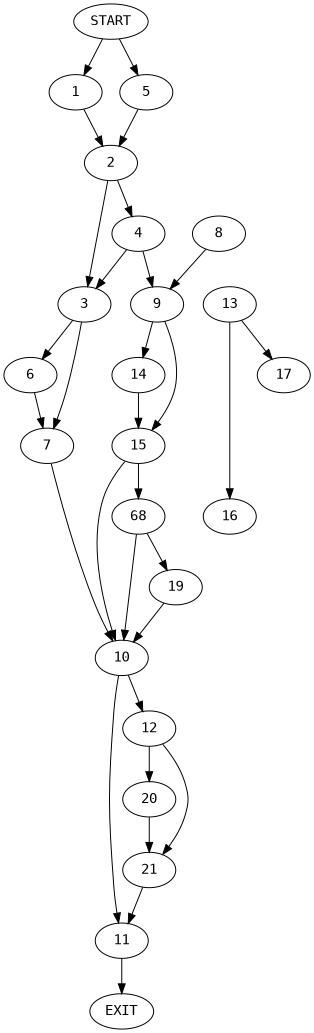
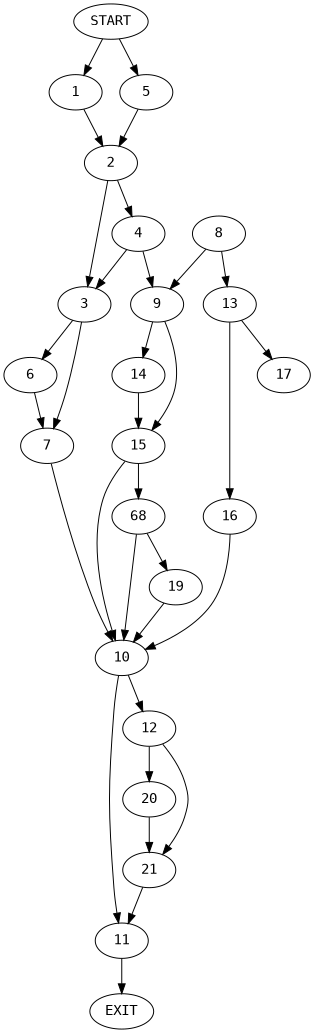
none -> (224, 264)
none -> (212, 603)
